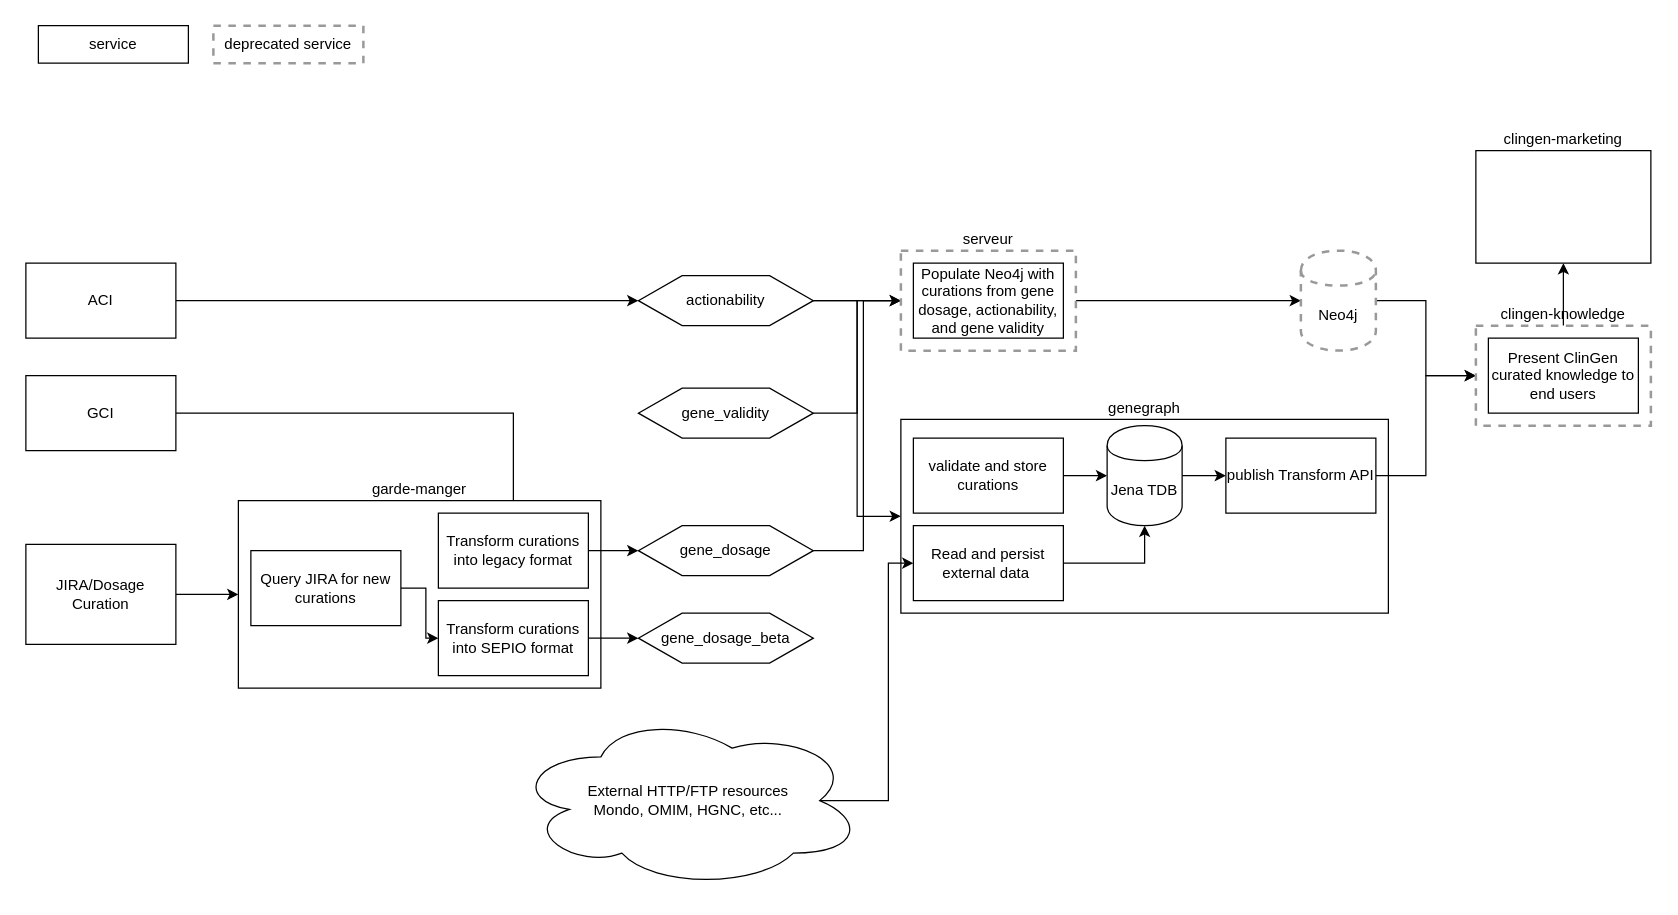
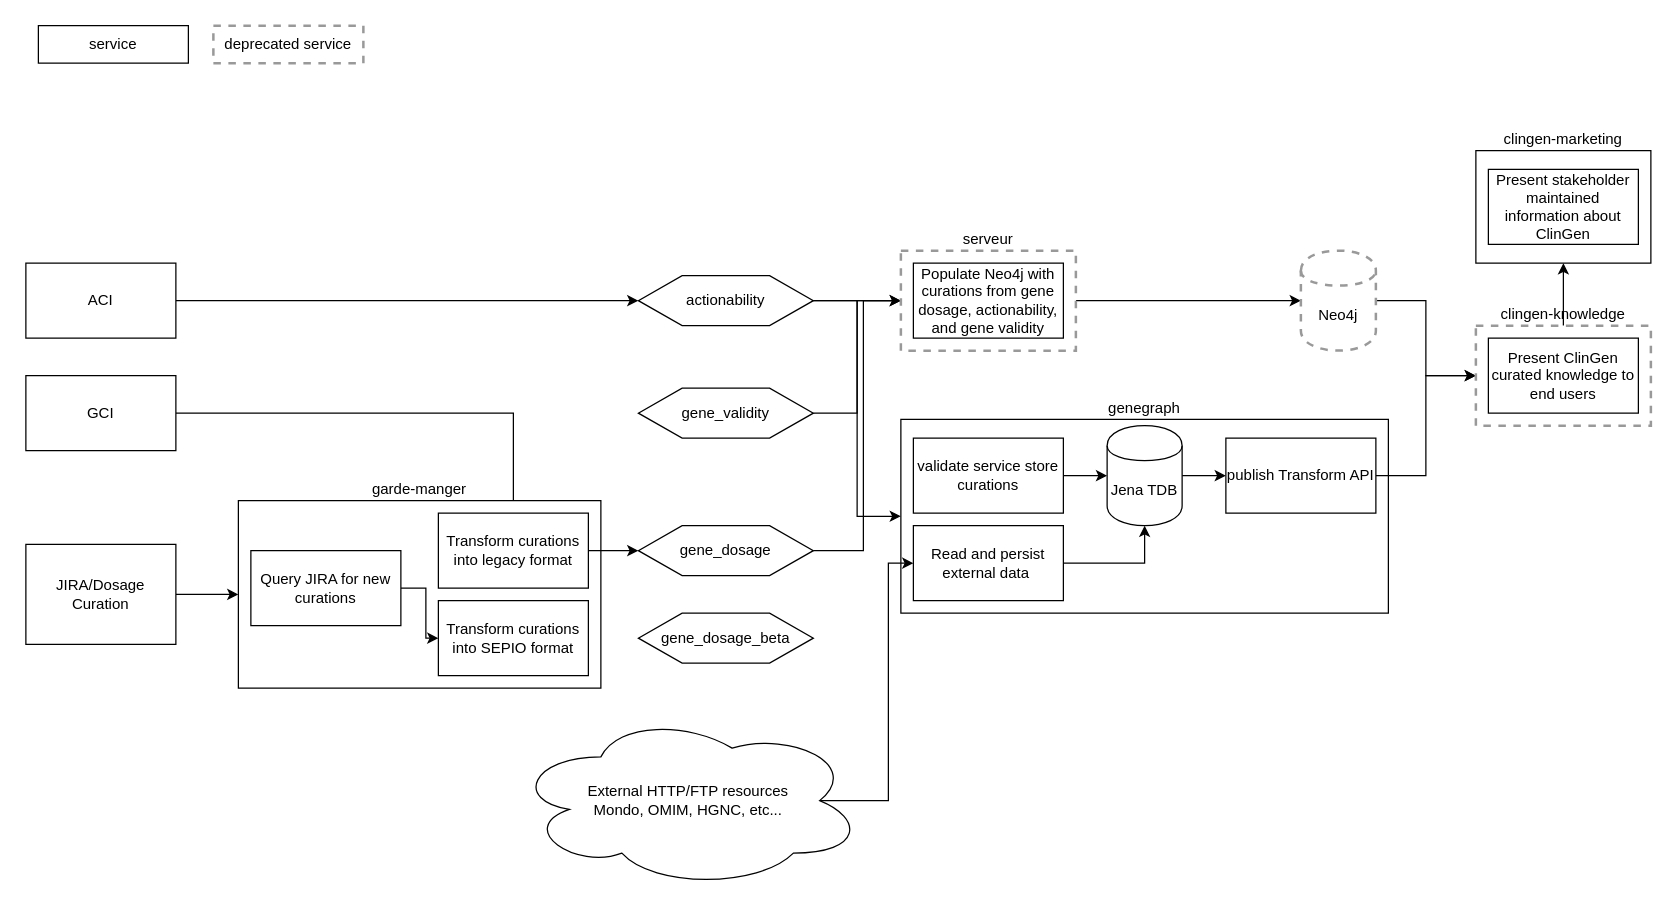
none -> (1563, 207)
(988, 476) -> (988, 476)
(609, 638) -> none
